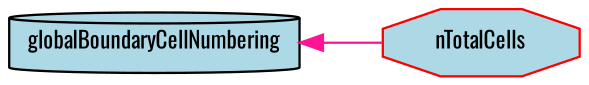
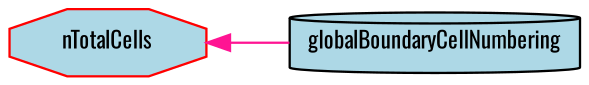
(353, 43) -> (260, 43)
